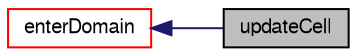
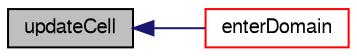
(197, 28) -> (179, 28)
